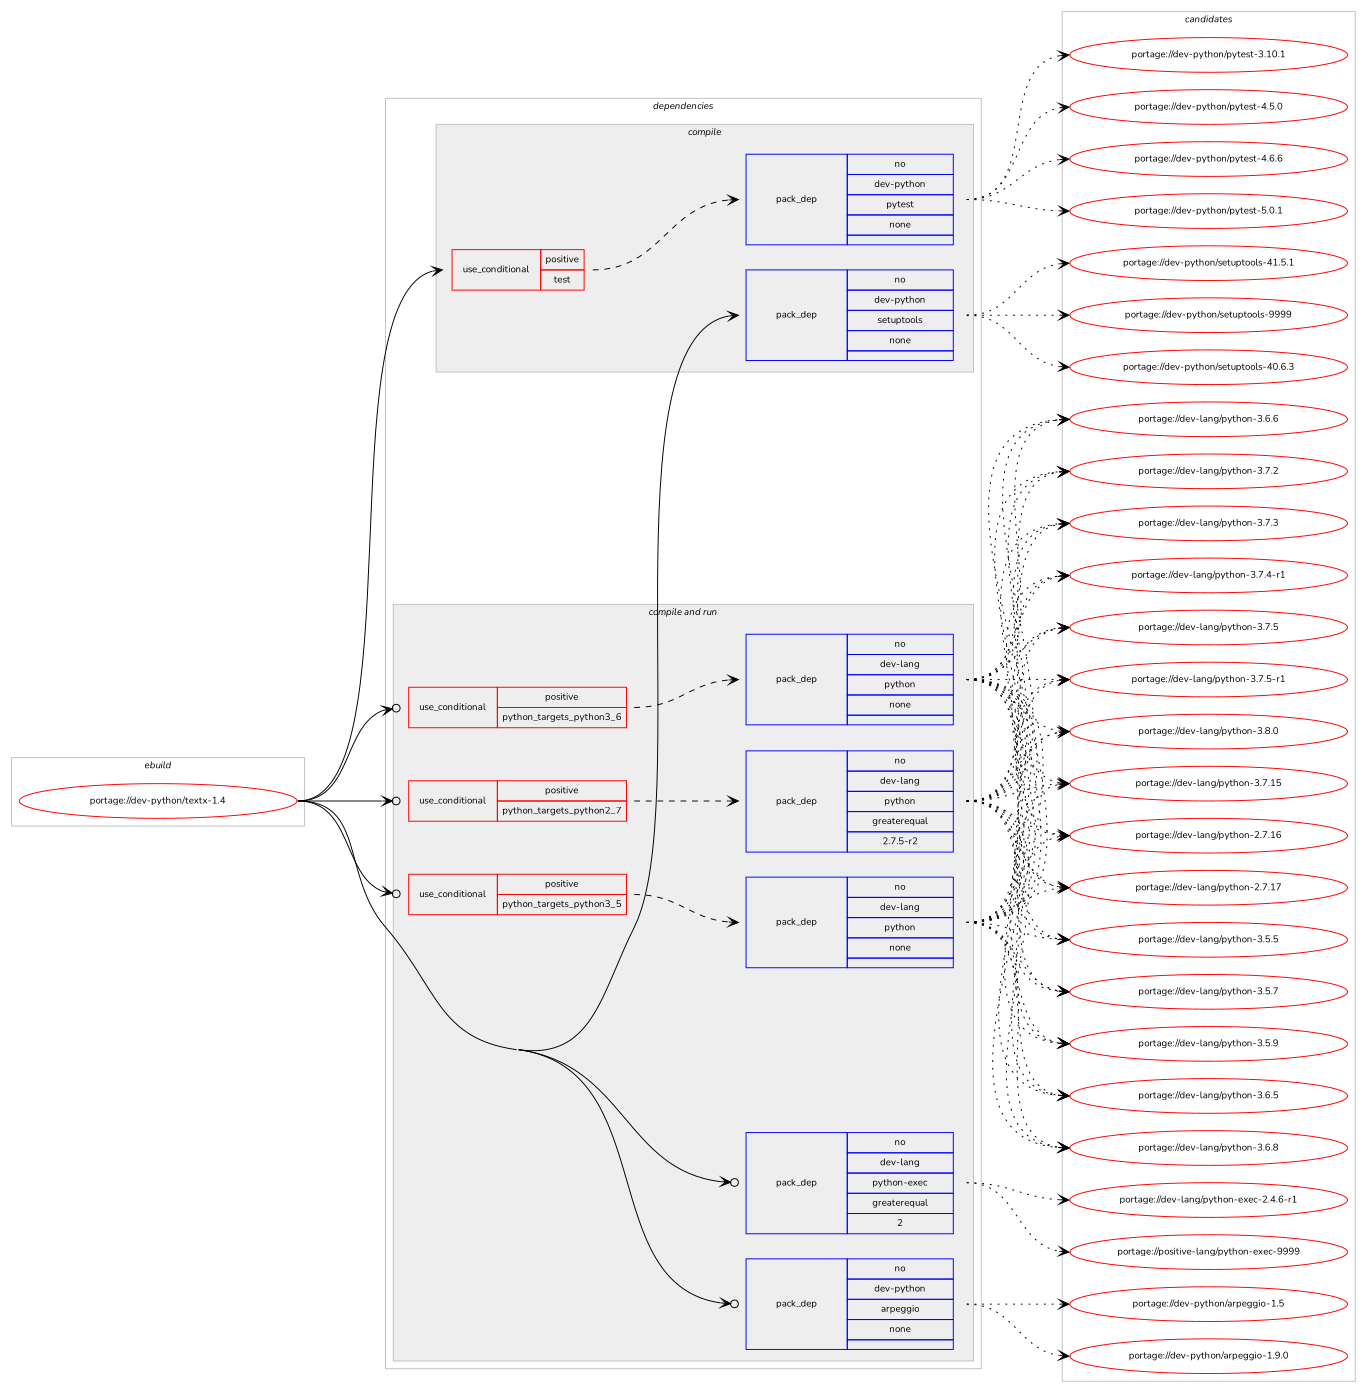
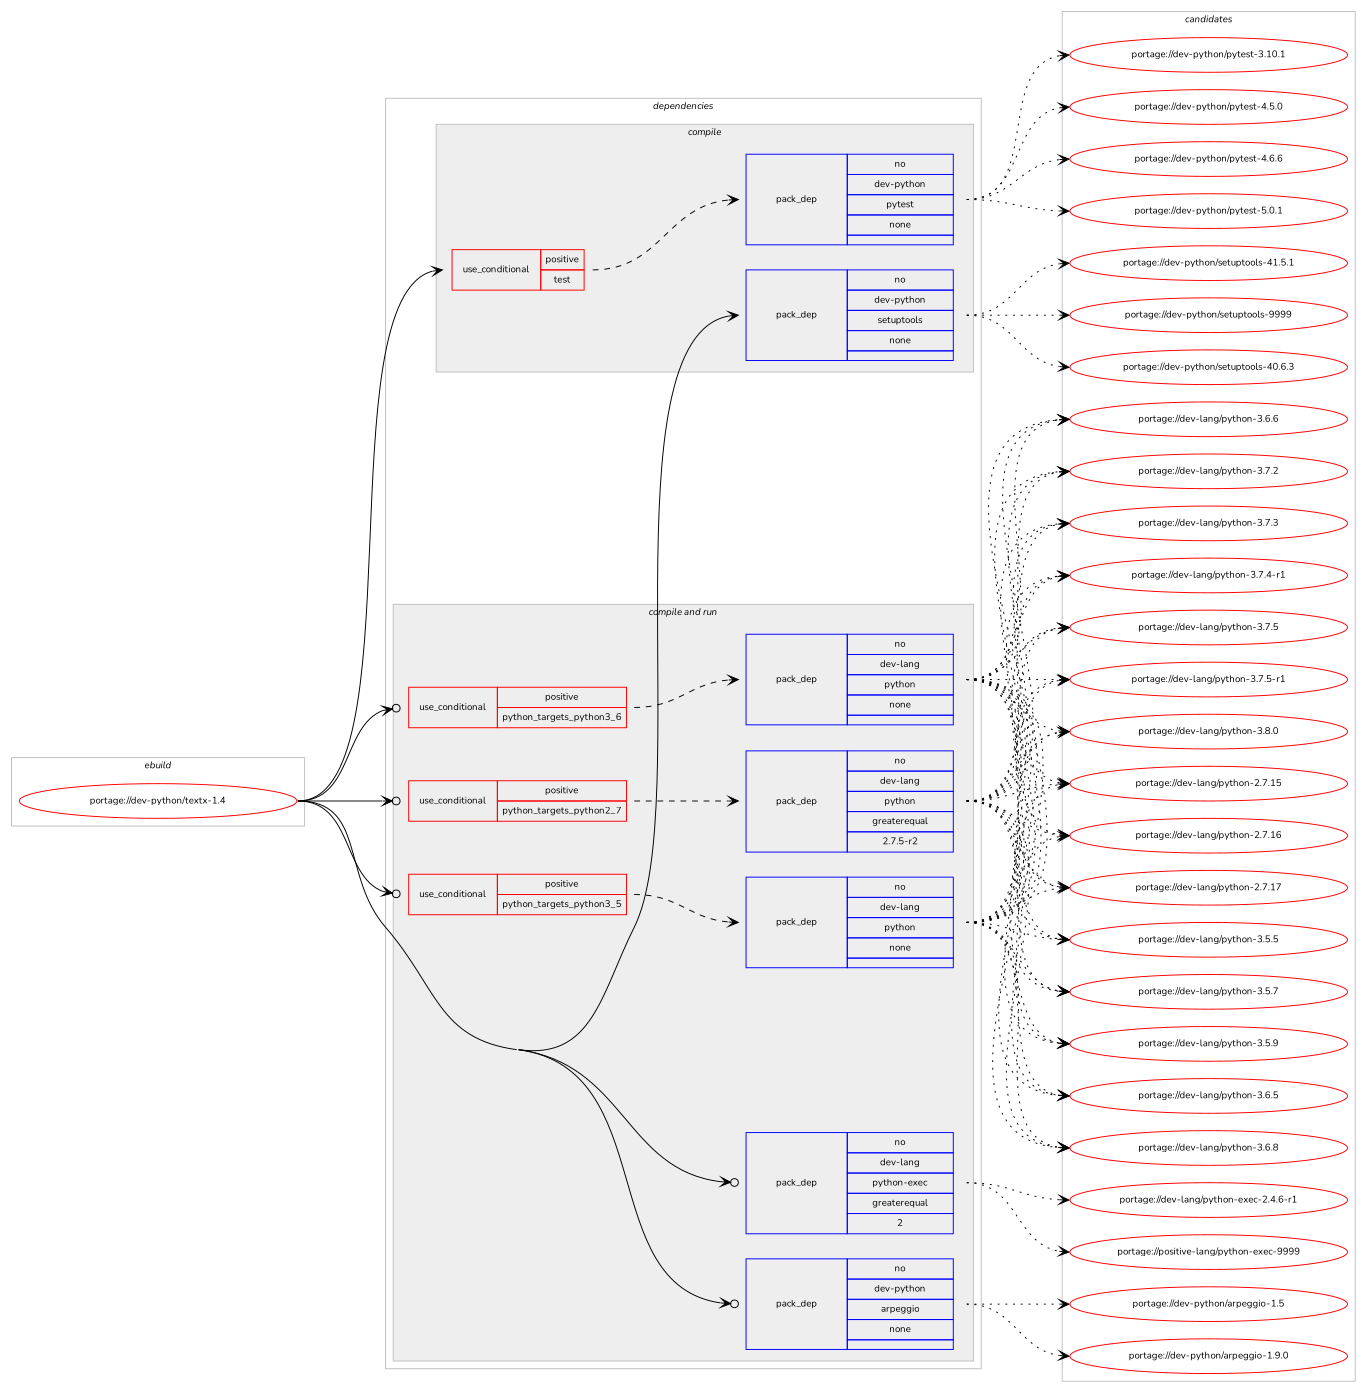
(1209, 784) -> (1209, 784)
